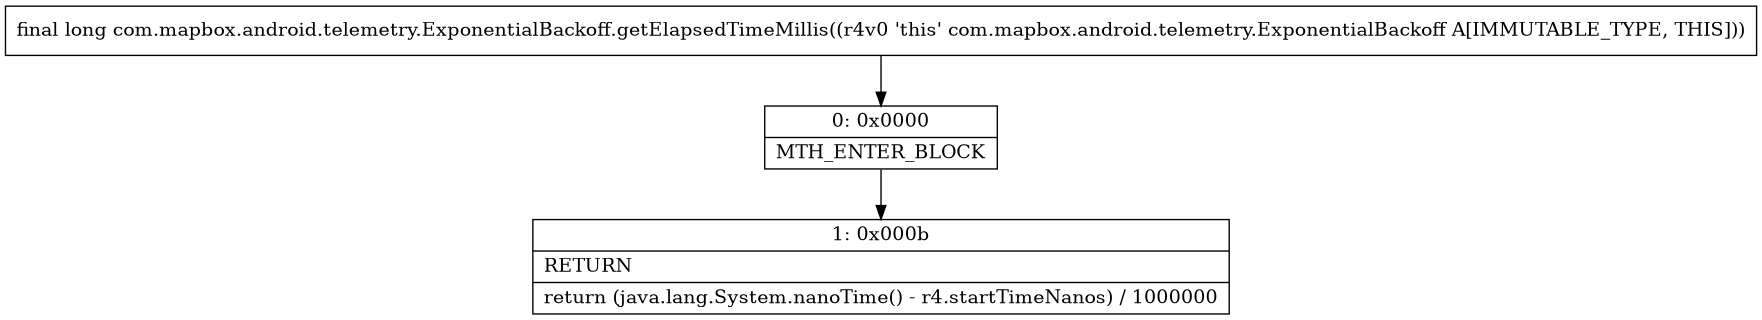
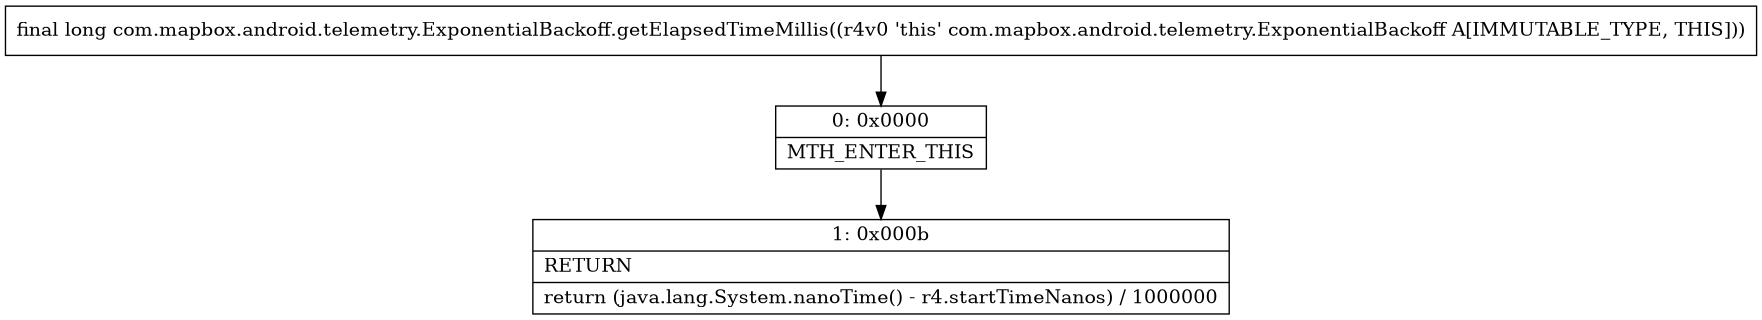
(881, 153) -> (881, 153)
